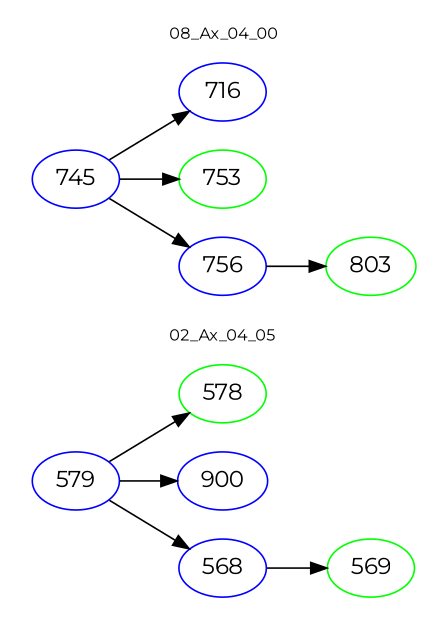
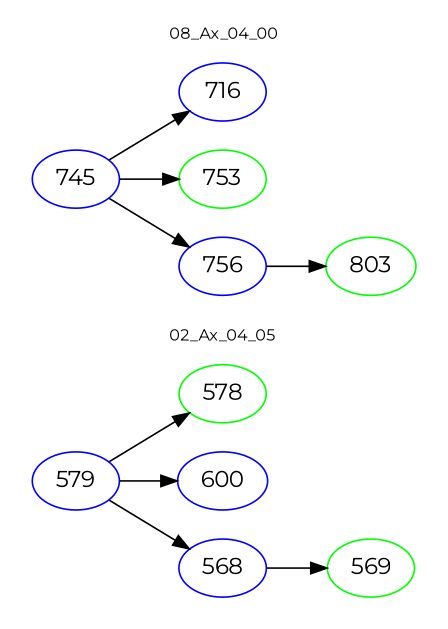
(223, 481) -> (223, 481)
